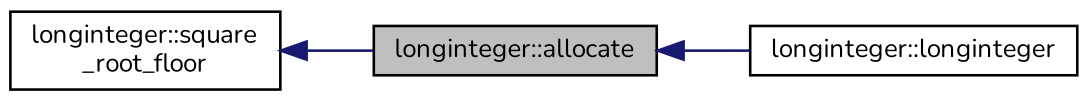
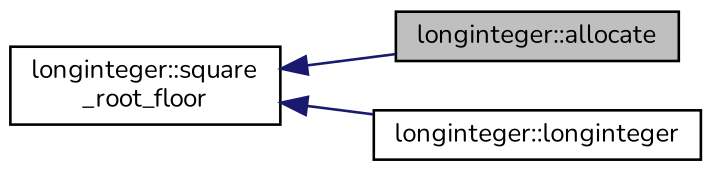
(717, 51) -> (340, 110)
